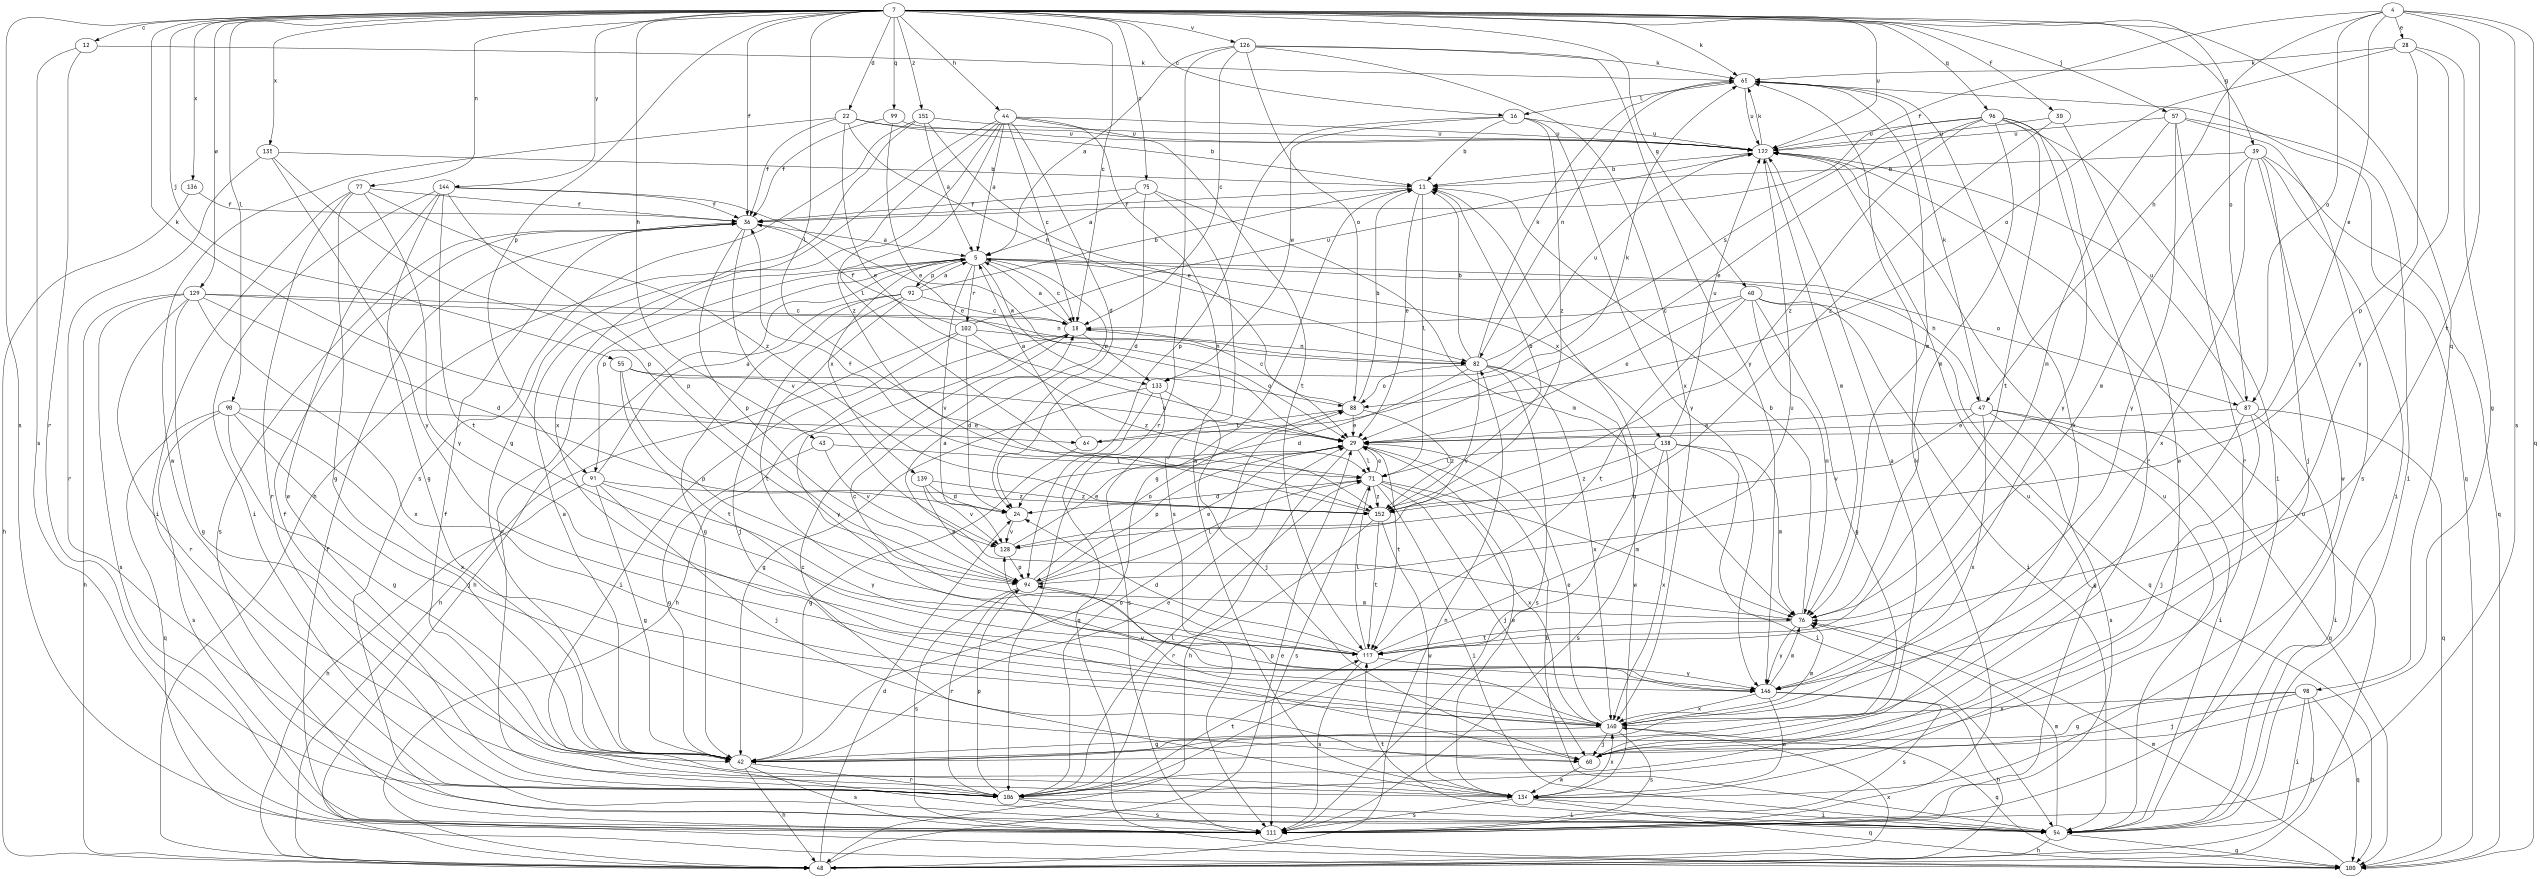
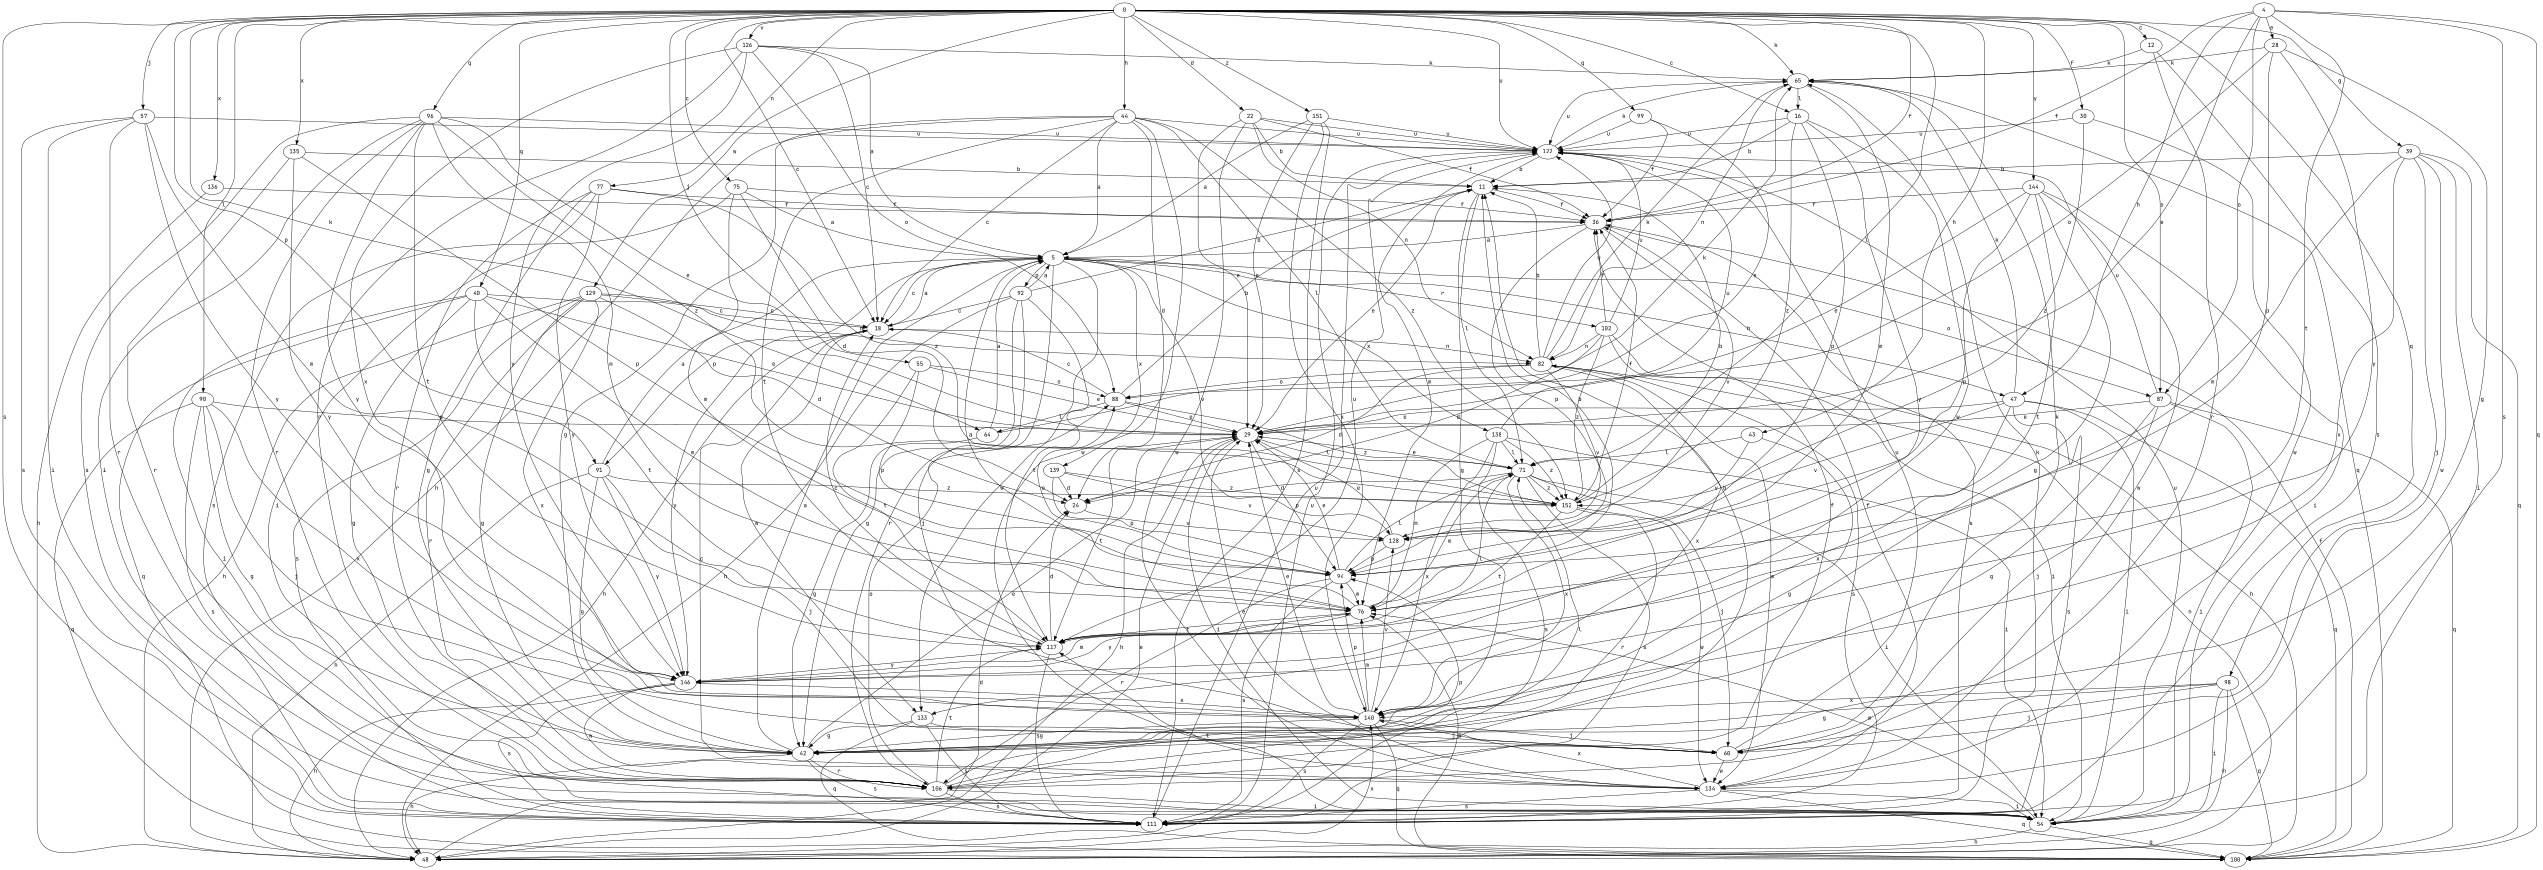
(894, 10) -> (1124, 10)
(1613, 303) -> (244, 708)
(1892, 461) -> (1897, 453)
(1547, 638) -> (1218, 630)
